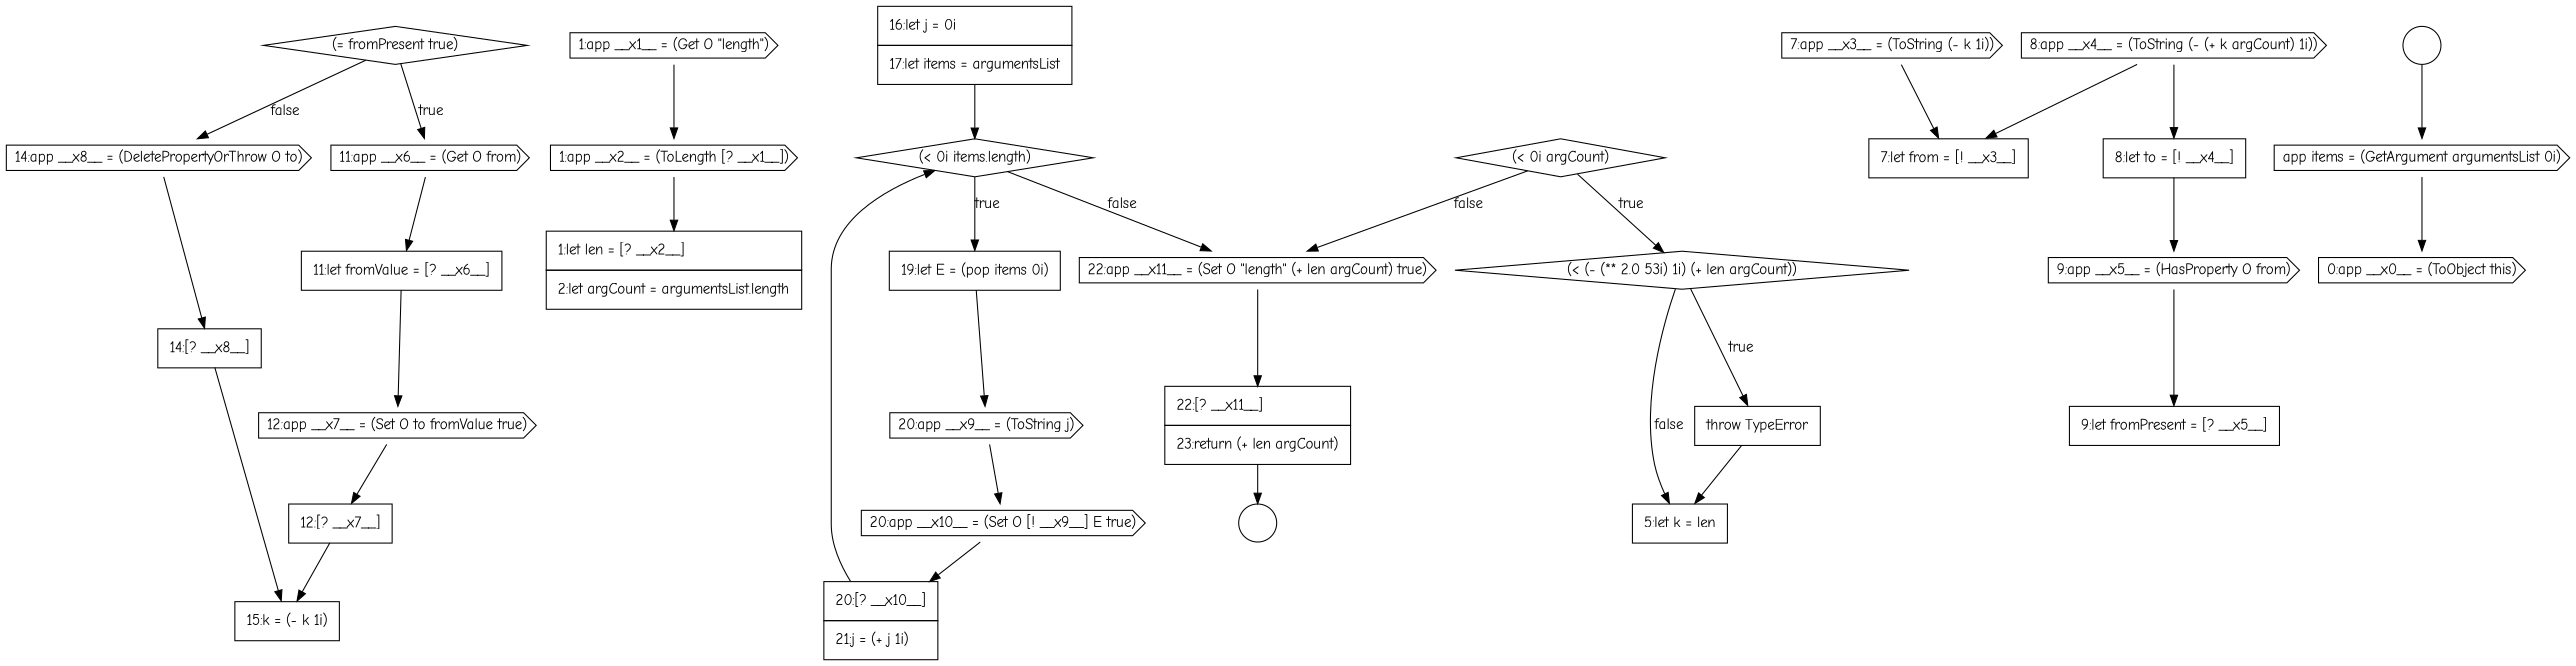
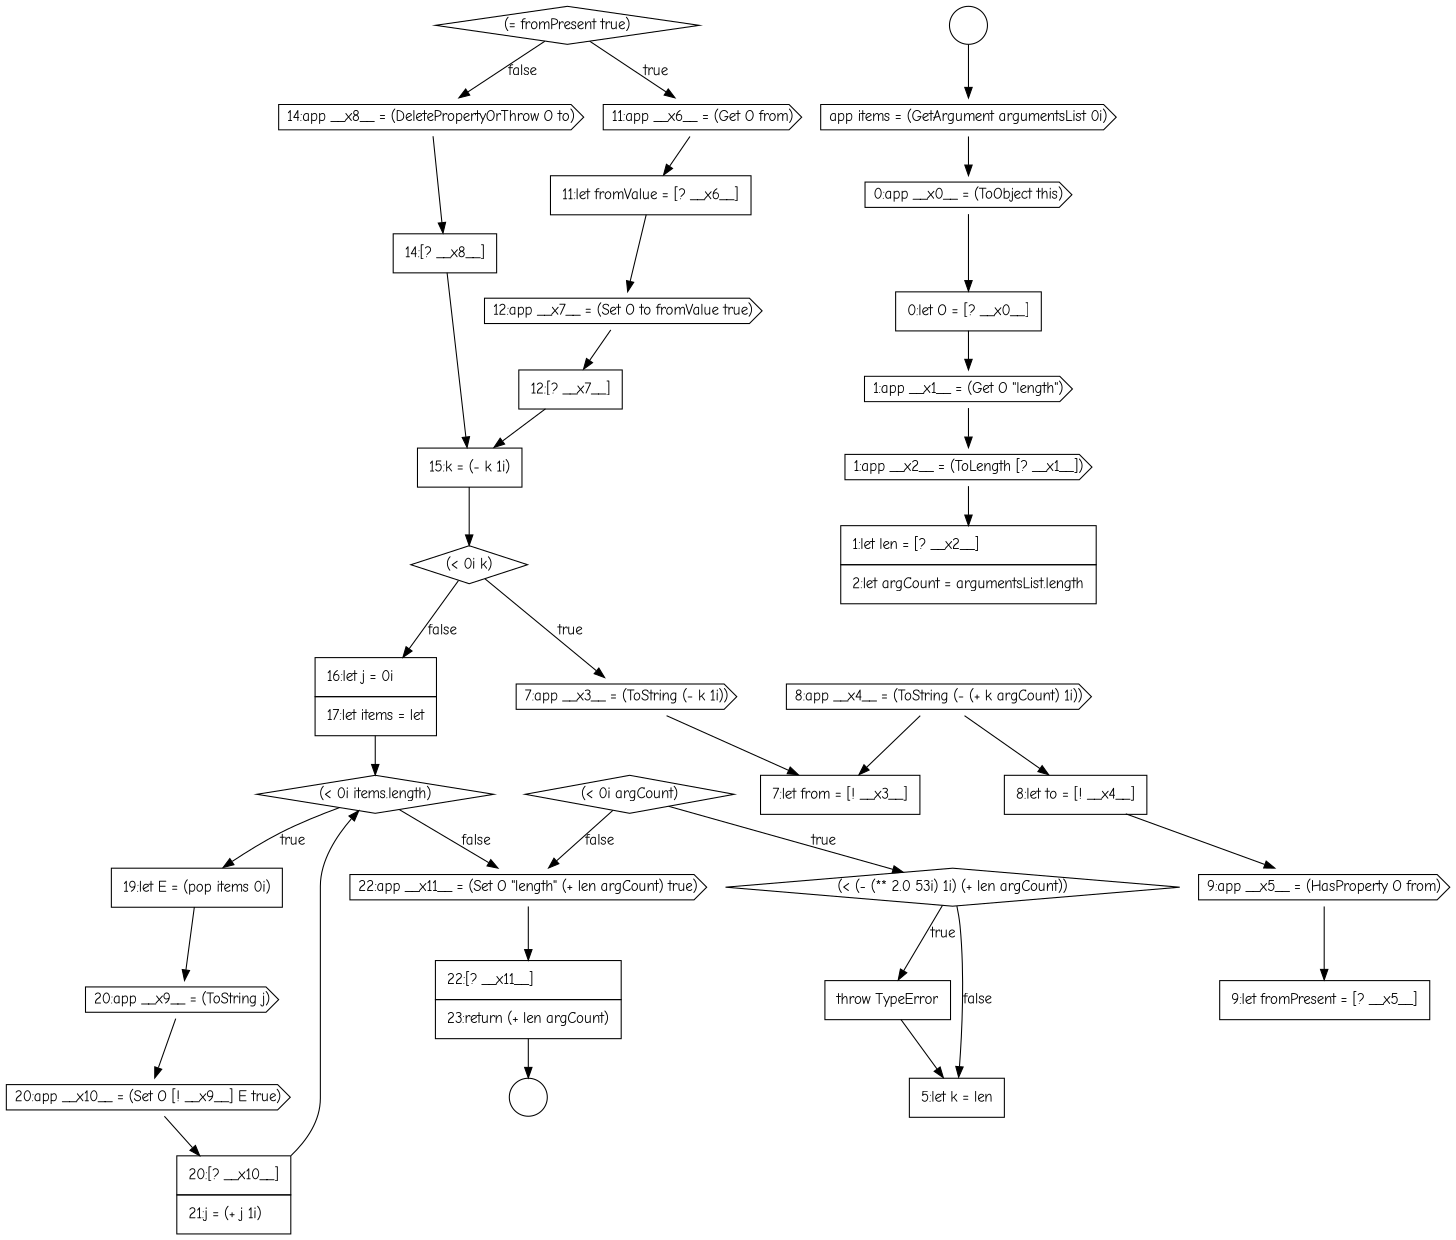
(975, 64) -> (376, 716)
none -> (968, 311)
none -> (469, 565)
